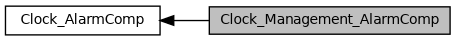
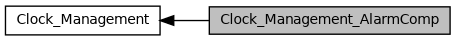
(83, 21) -> (83, 21)
